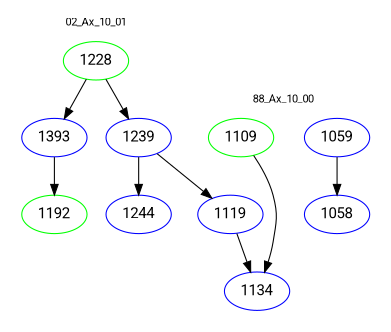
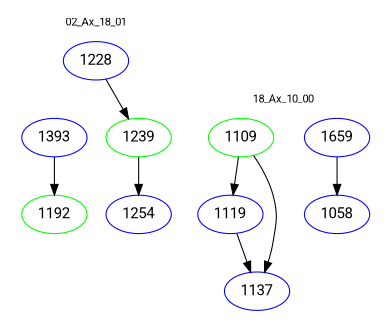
(97, 23) -> (97, 23)
(96, 61) -> (96, 61)
(78, 94) -> none
(284, 100) -> (284, 100)
(139, 138) -> (139, 138)
(337, 138) -> (337, 138)
(173, 167) -> (237, 170)
(139, 214) -> (139, 214)
(257, 291) -> (257, 291)
